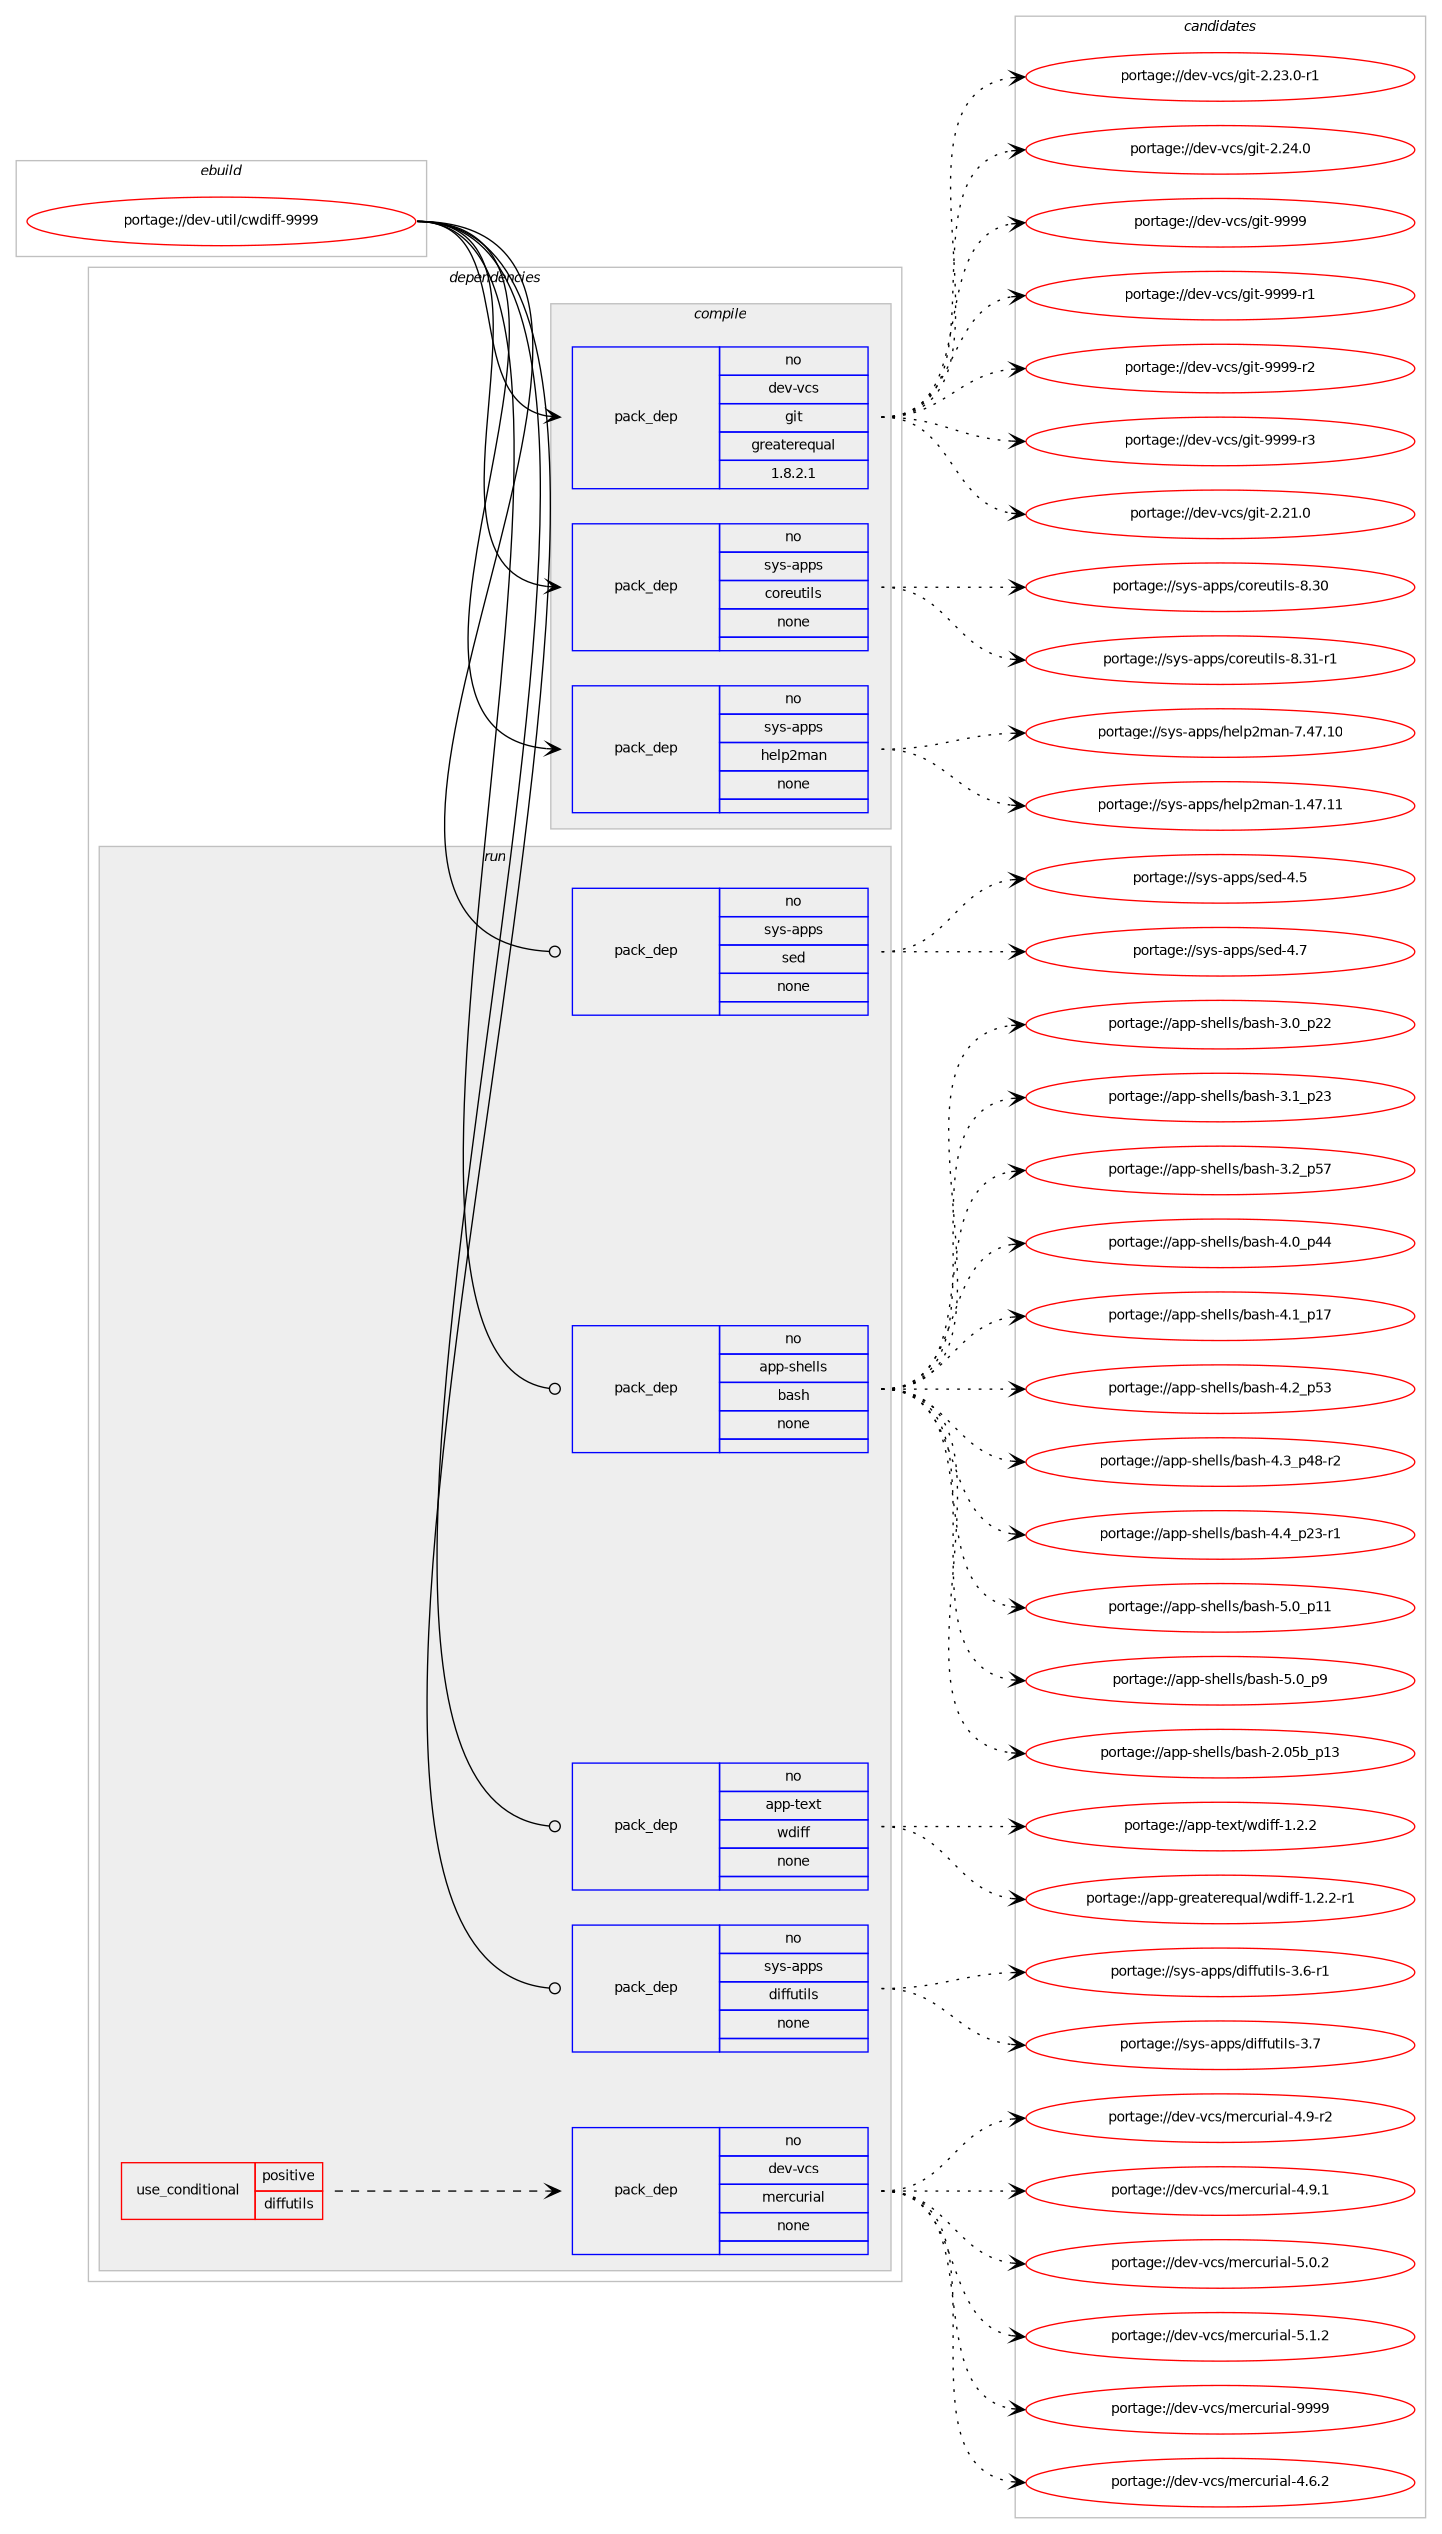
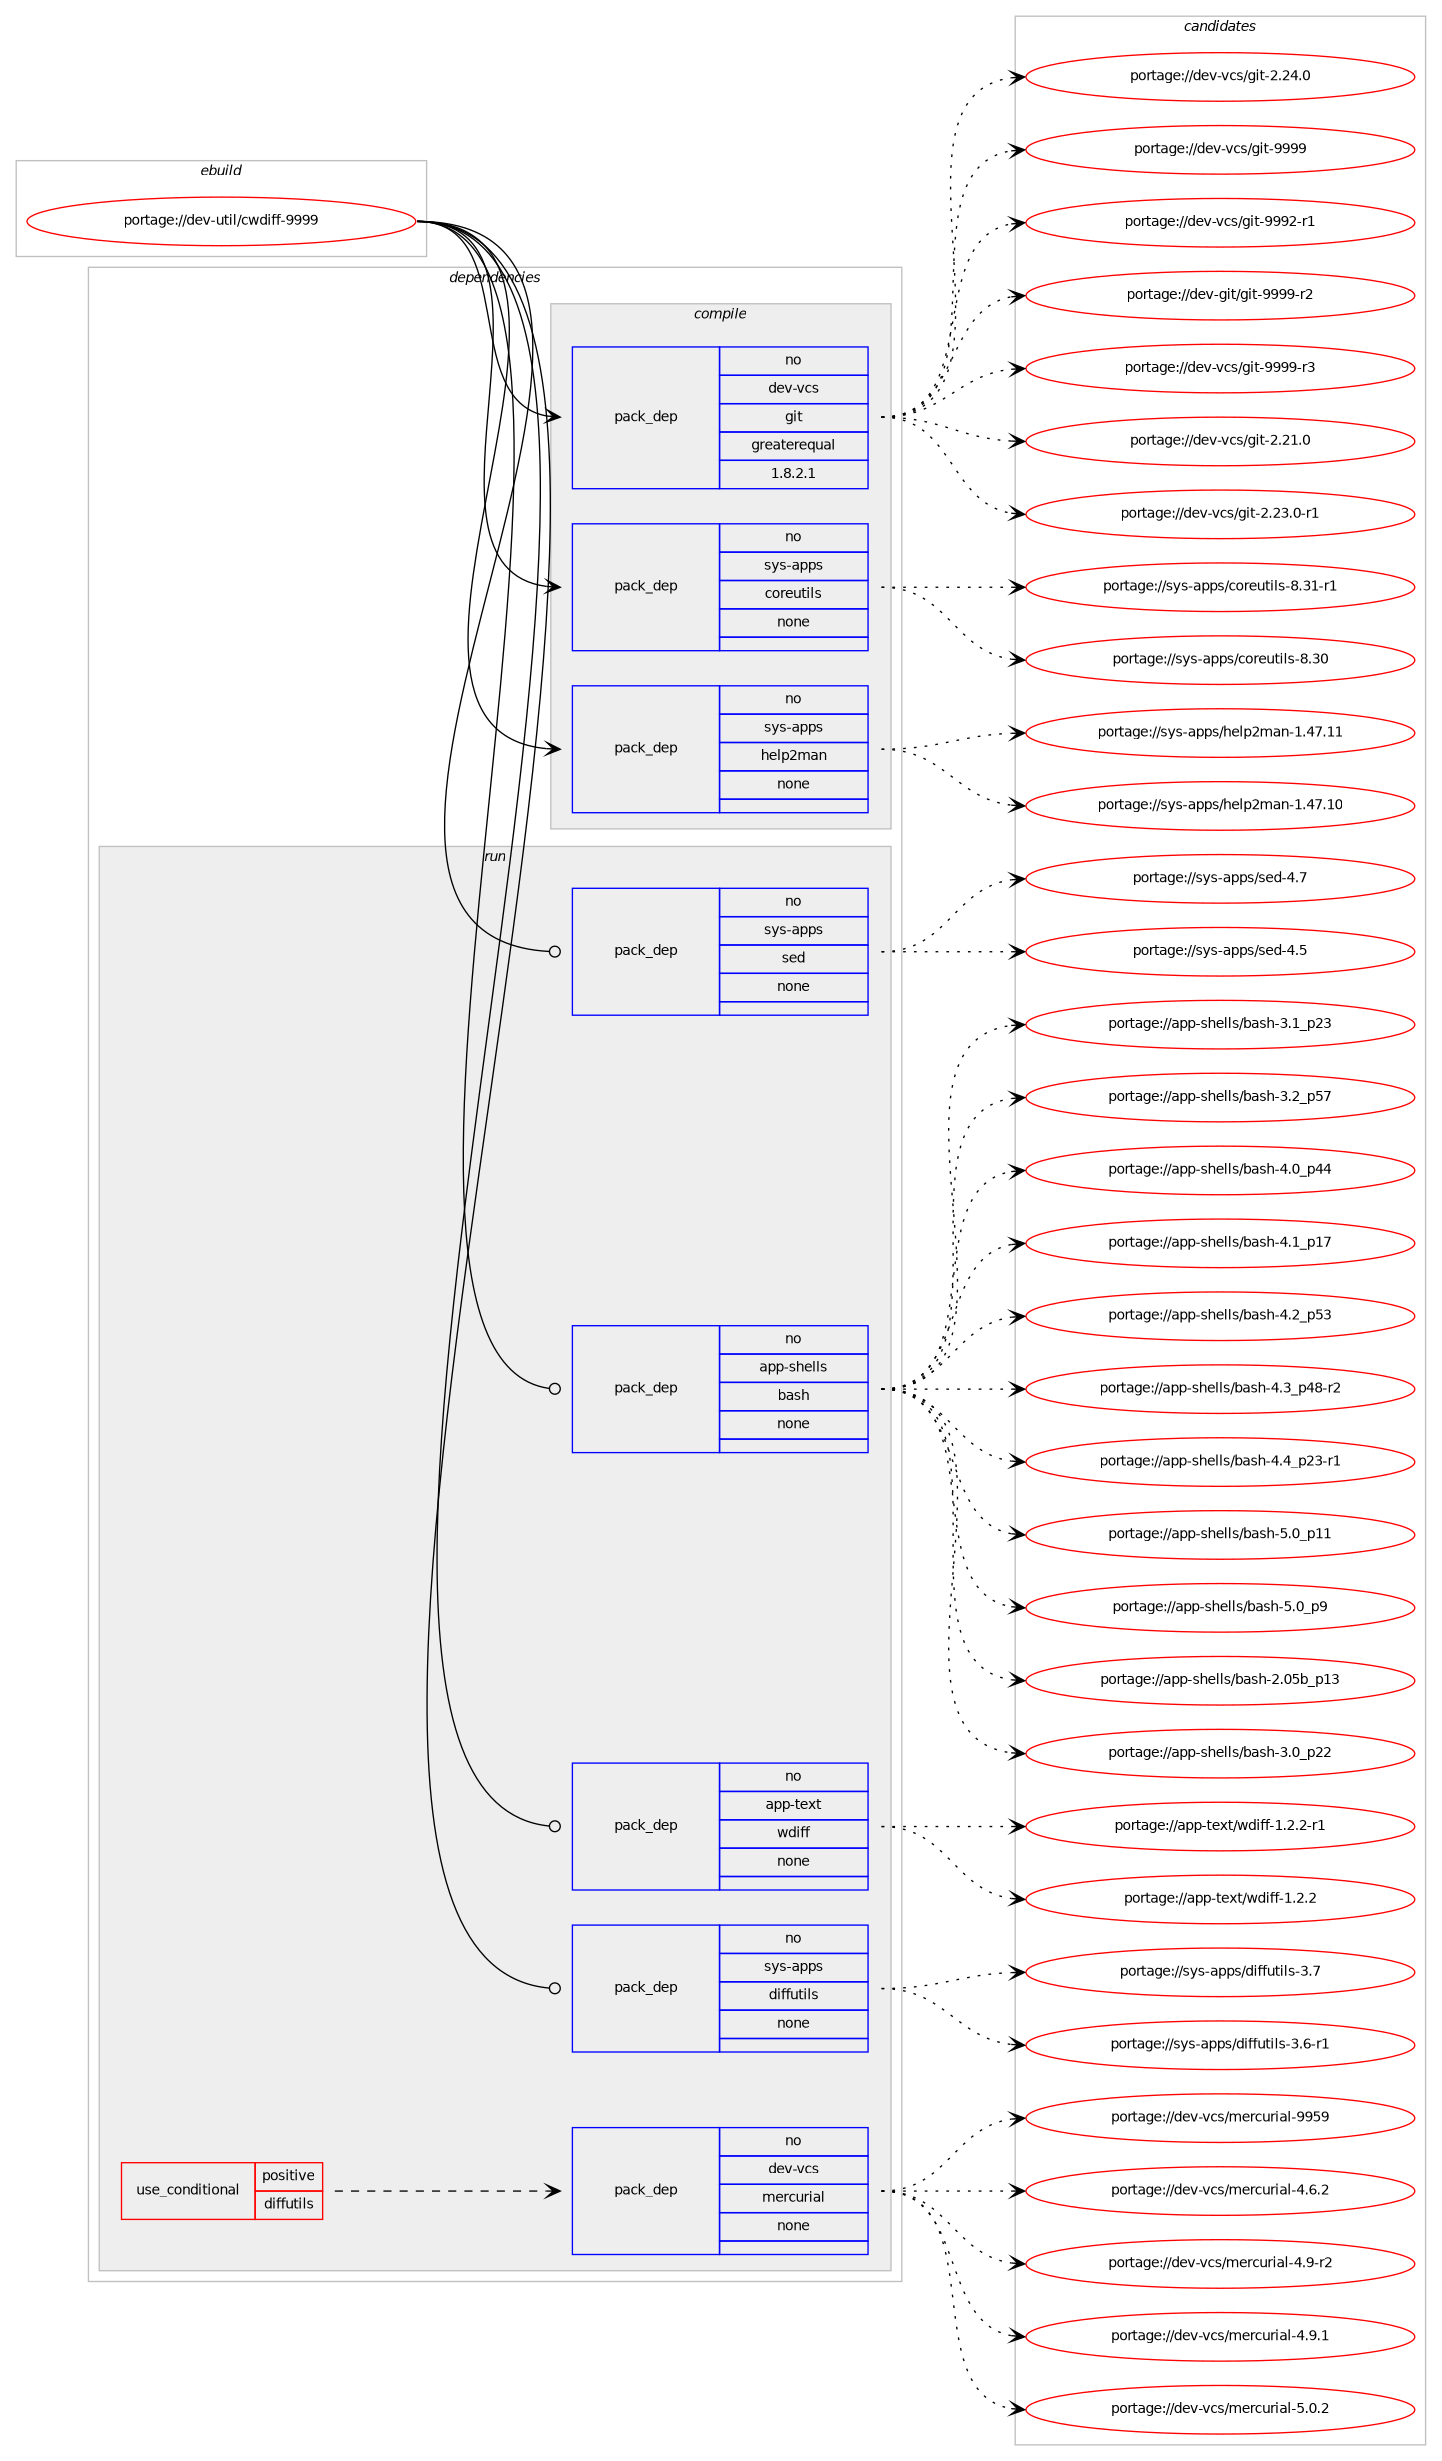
(1220, 296) -> (1220, 223)
(1220, 369) -> (1220, 296)
(1220, 733) -> (1220, 806)
(1220, 1899) -> (1220, 1827)
(1220, 2337) -> none
(1220, 2410) -> (1220, 2118)
